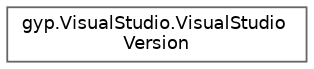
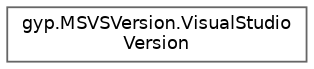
(157, 34) -> (157, 34)
